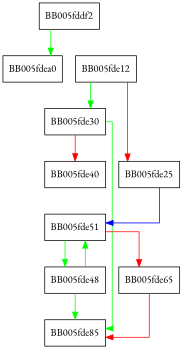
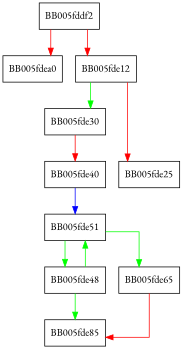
(51, 39) -> (51, 39)
none -> (87, 39)
(112, 217) -> none
(154, 223) -> (75, 197)
(136, 232) -> (136, 232)
